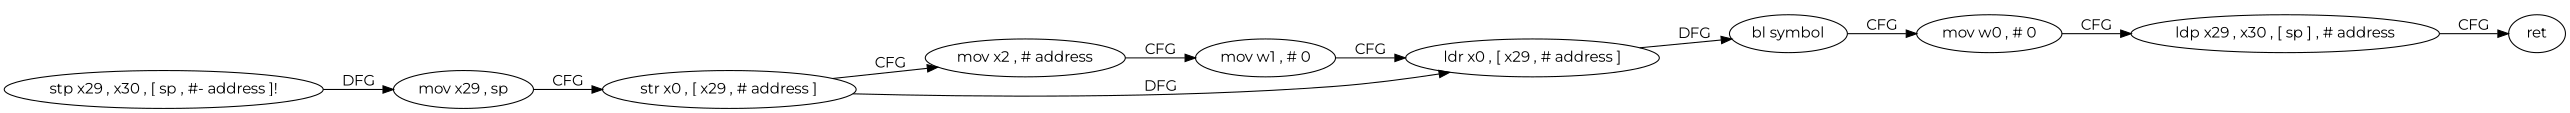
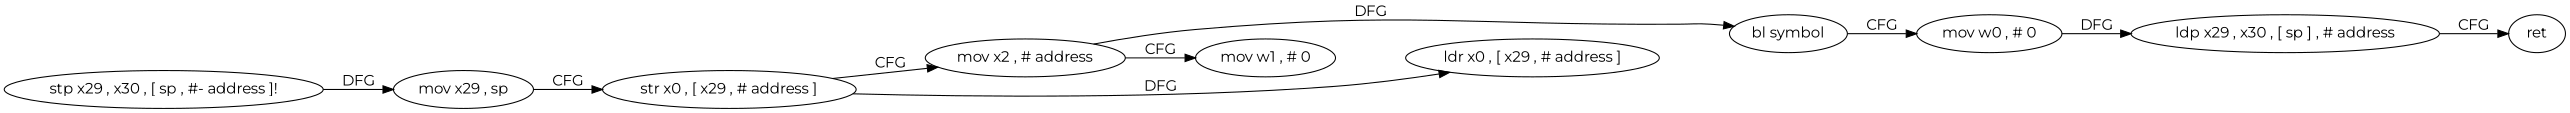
(2097, 26) -> (2097, 26)
(1680, 44) -> (1408, 20)
(1365, 58) -> none
